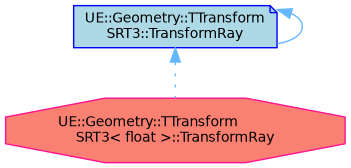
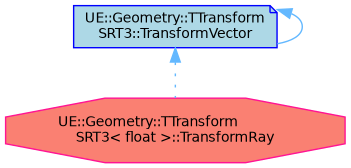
(175, 27) -> (175, 27)
